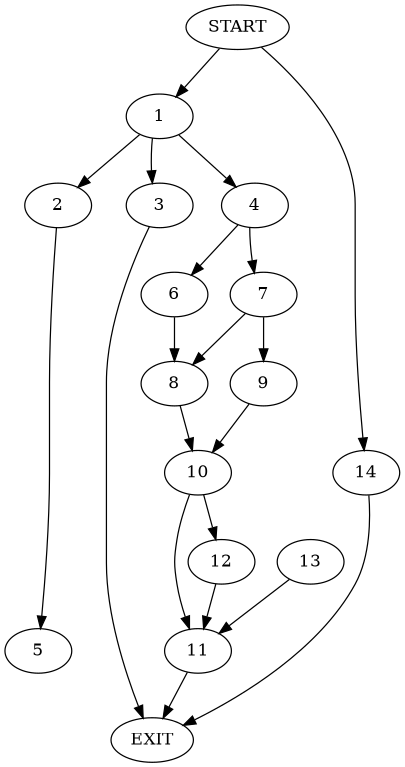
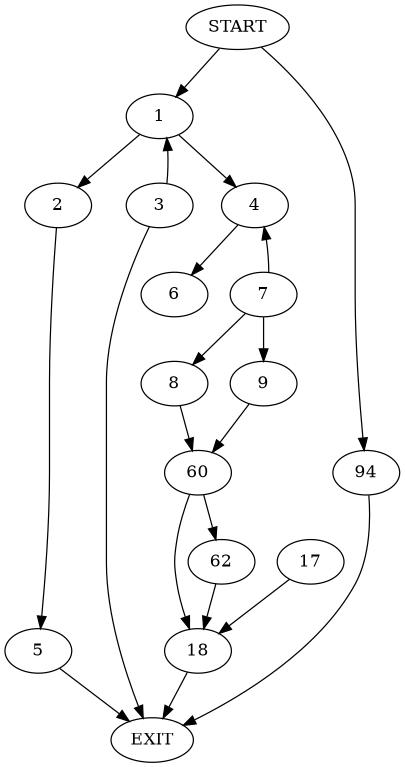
(151, 154) -> (168, 167)
(250, 244) -> (268, 256)
(174, 333) -> none
(198, 473) -> (198, 473)
(366, 473) -> (366, 473)
(222, 562) -> (222, 562)
(311, 562) -> (311, 562)
(198, 651) -> (198, 651)
none -> (89, 691)
